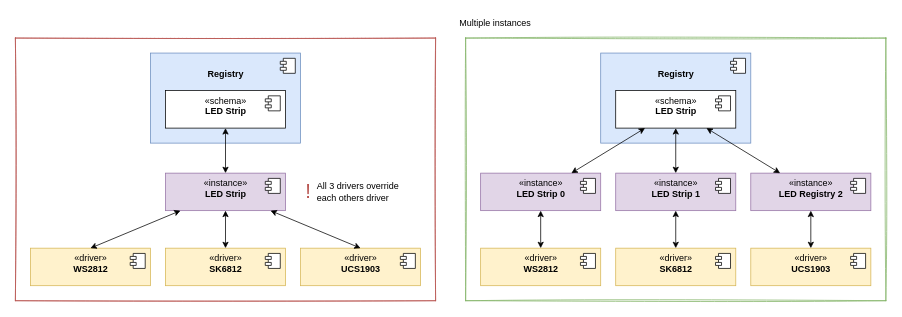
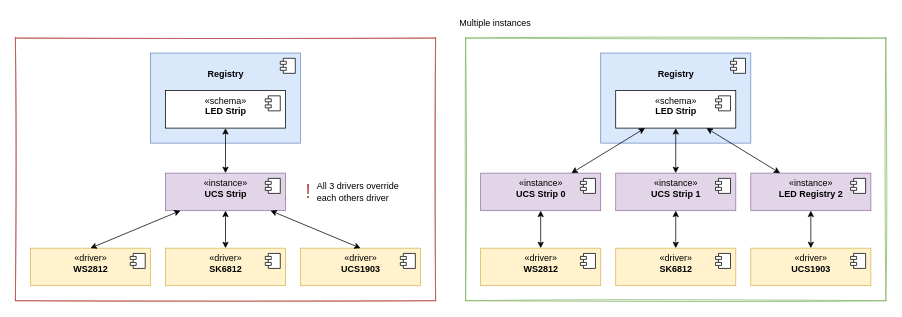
(226, 189) -> (226, 189)
(541, 189) -> (541, 189)
(676, 189) -> (676, 189)
